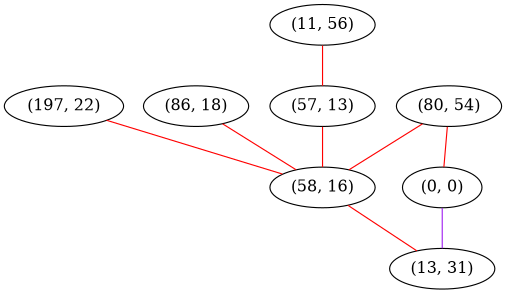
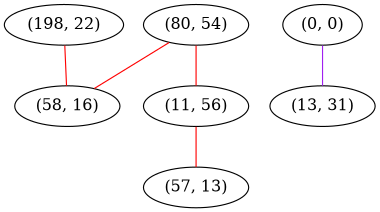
(64, 106) -> (64, 25)
(196, 106) -> none
(323, 147) -> none
(446, 147) -> (196, 66)
(382, 228) -> none
